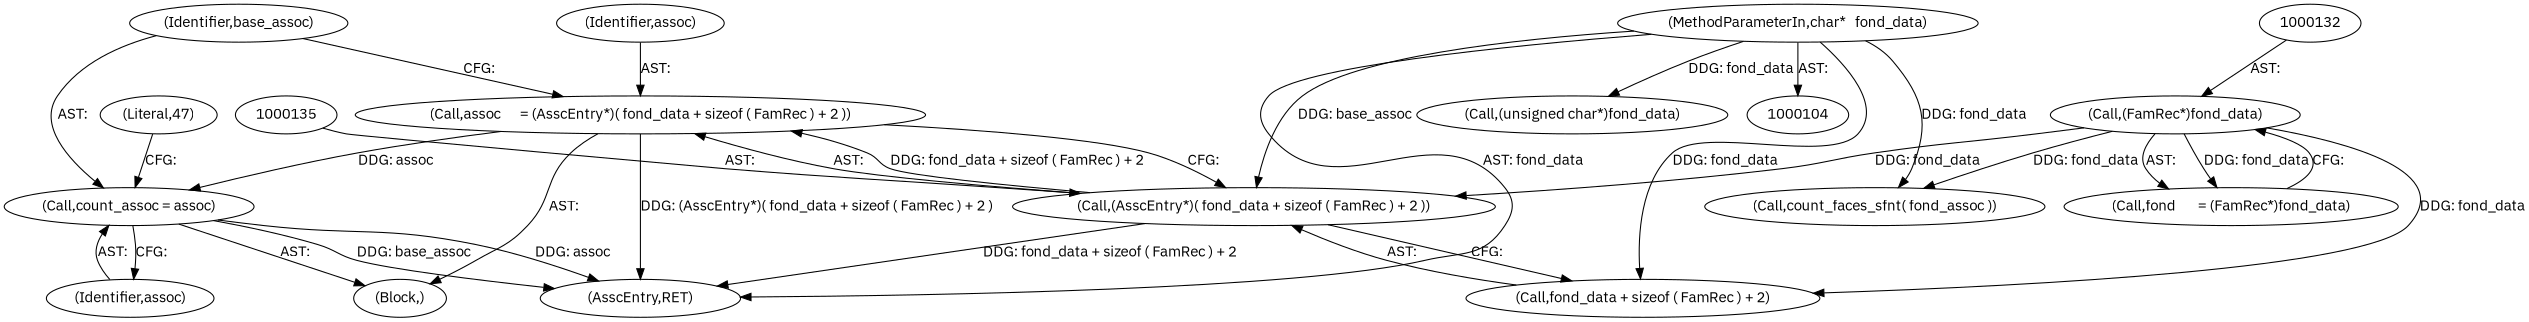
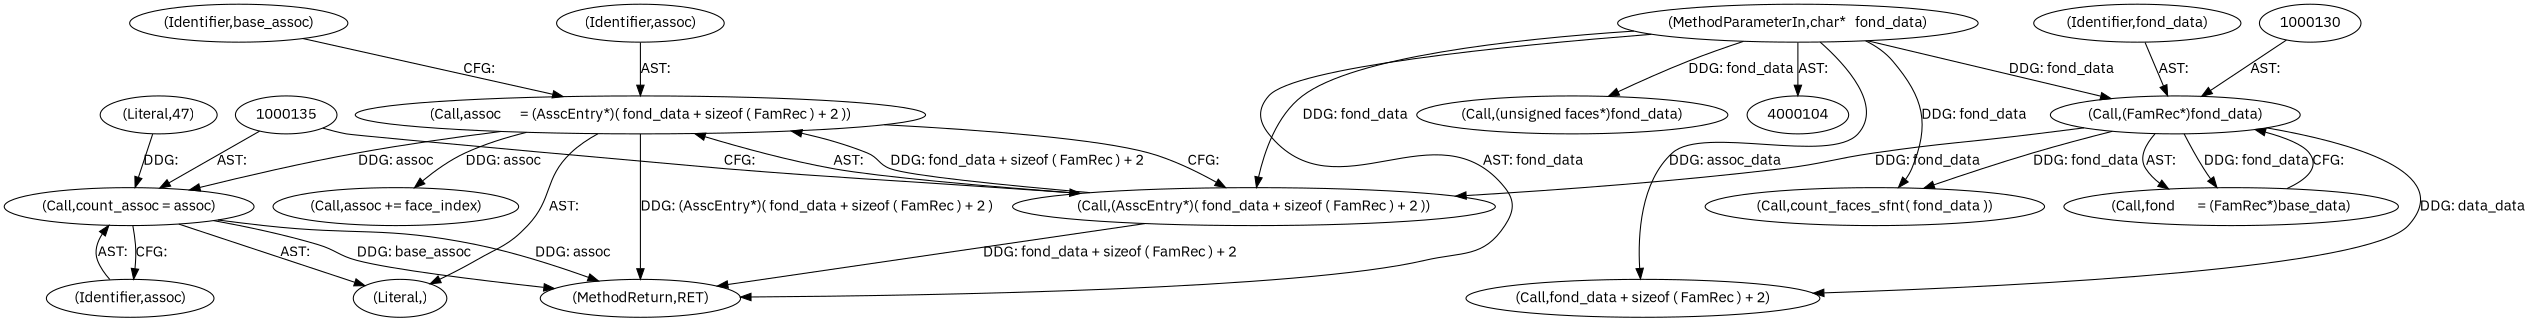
none -> (2137, 23)
(2310, 23) -> (2310, 23)
none -> (1984, 68)
(62, 90) -> (214, 157)
(1355, 115) -> (1355, 115)
(1572, 115) -> (1572, 115)
(1798, 115) -> (1798, 115)
(163, 161) -> (163, 161)
(742, 161) -> (742, 161)
(1725, 161) -> (1725, 161)
none -> (396, 207)
(1875, 207) -> (1875, 207)
(2231, 207) -> (2231, 207)
(2473, 207) -> (2473, 207)
(1439, 250) -> none
(1423, 269) -> none
(400, 298) -> (400, 298)
(640, 298) -> (640, 298)
